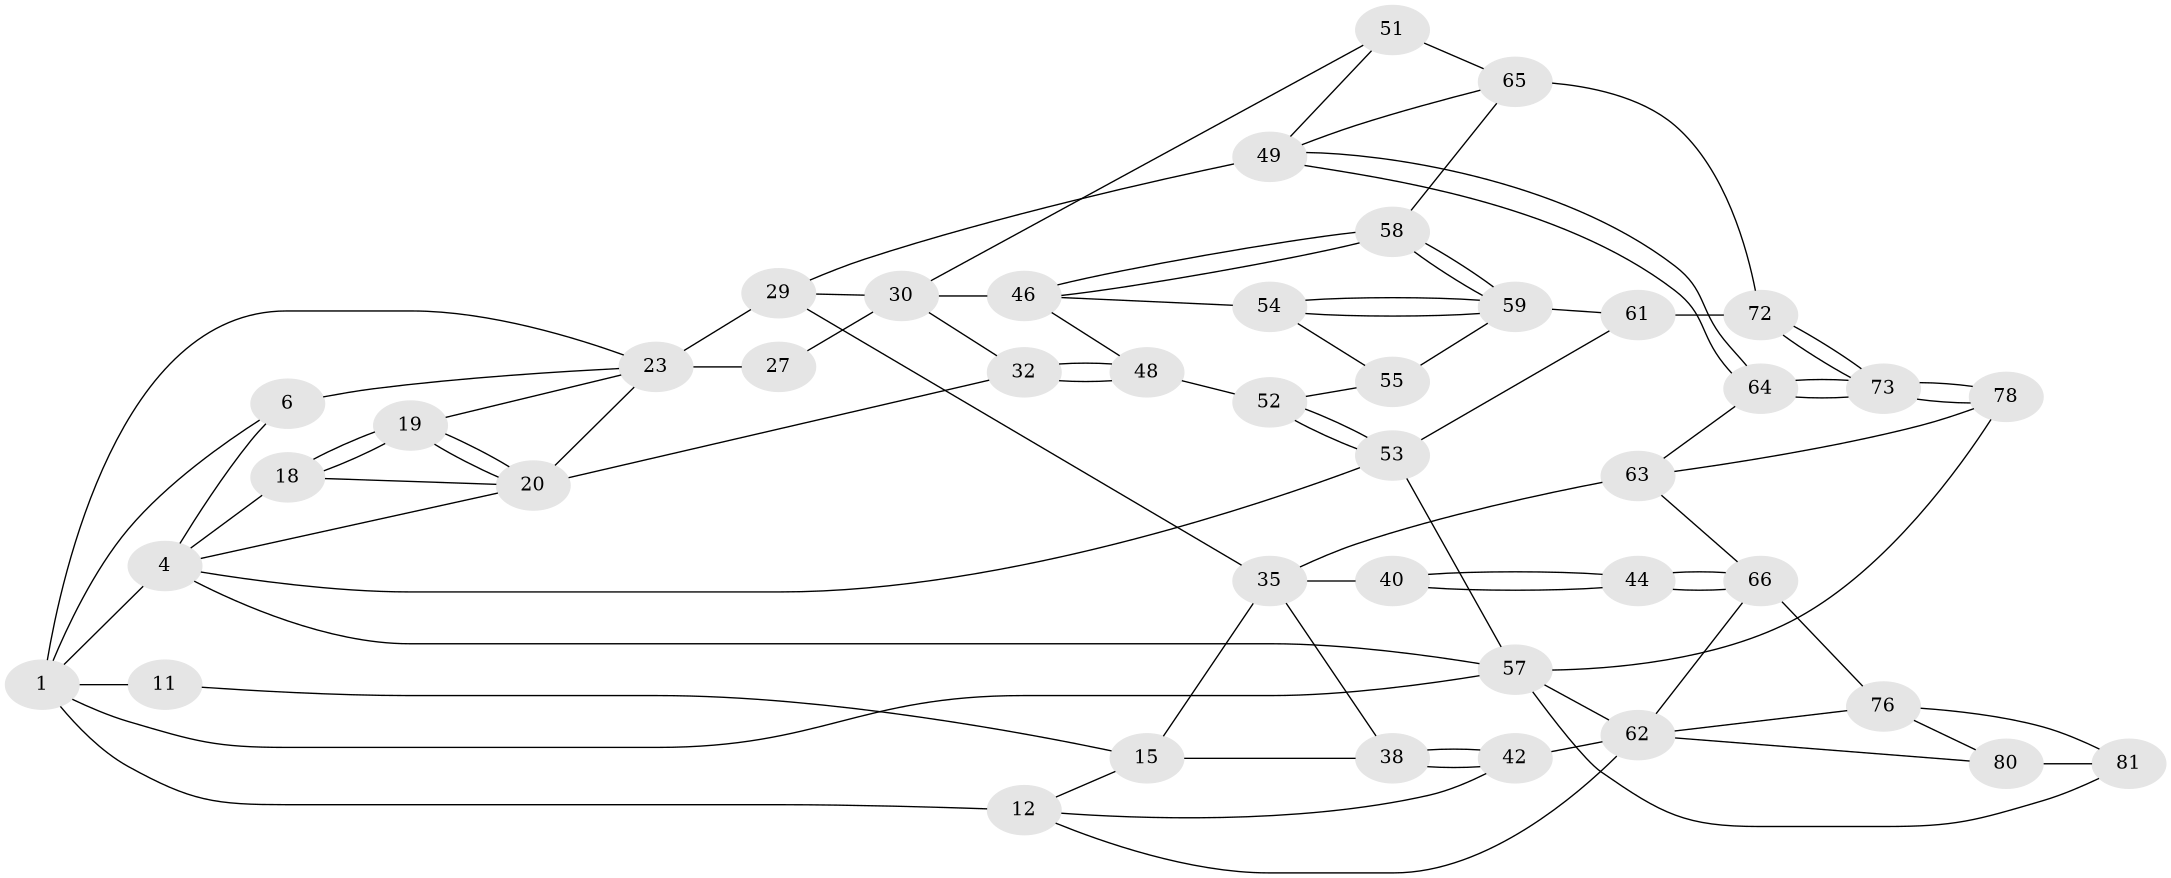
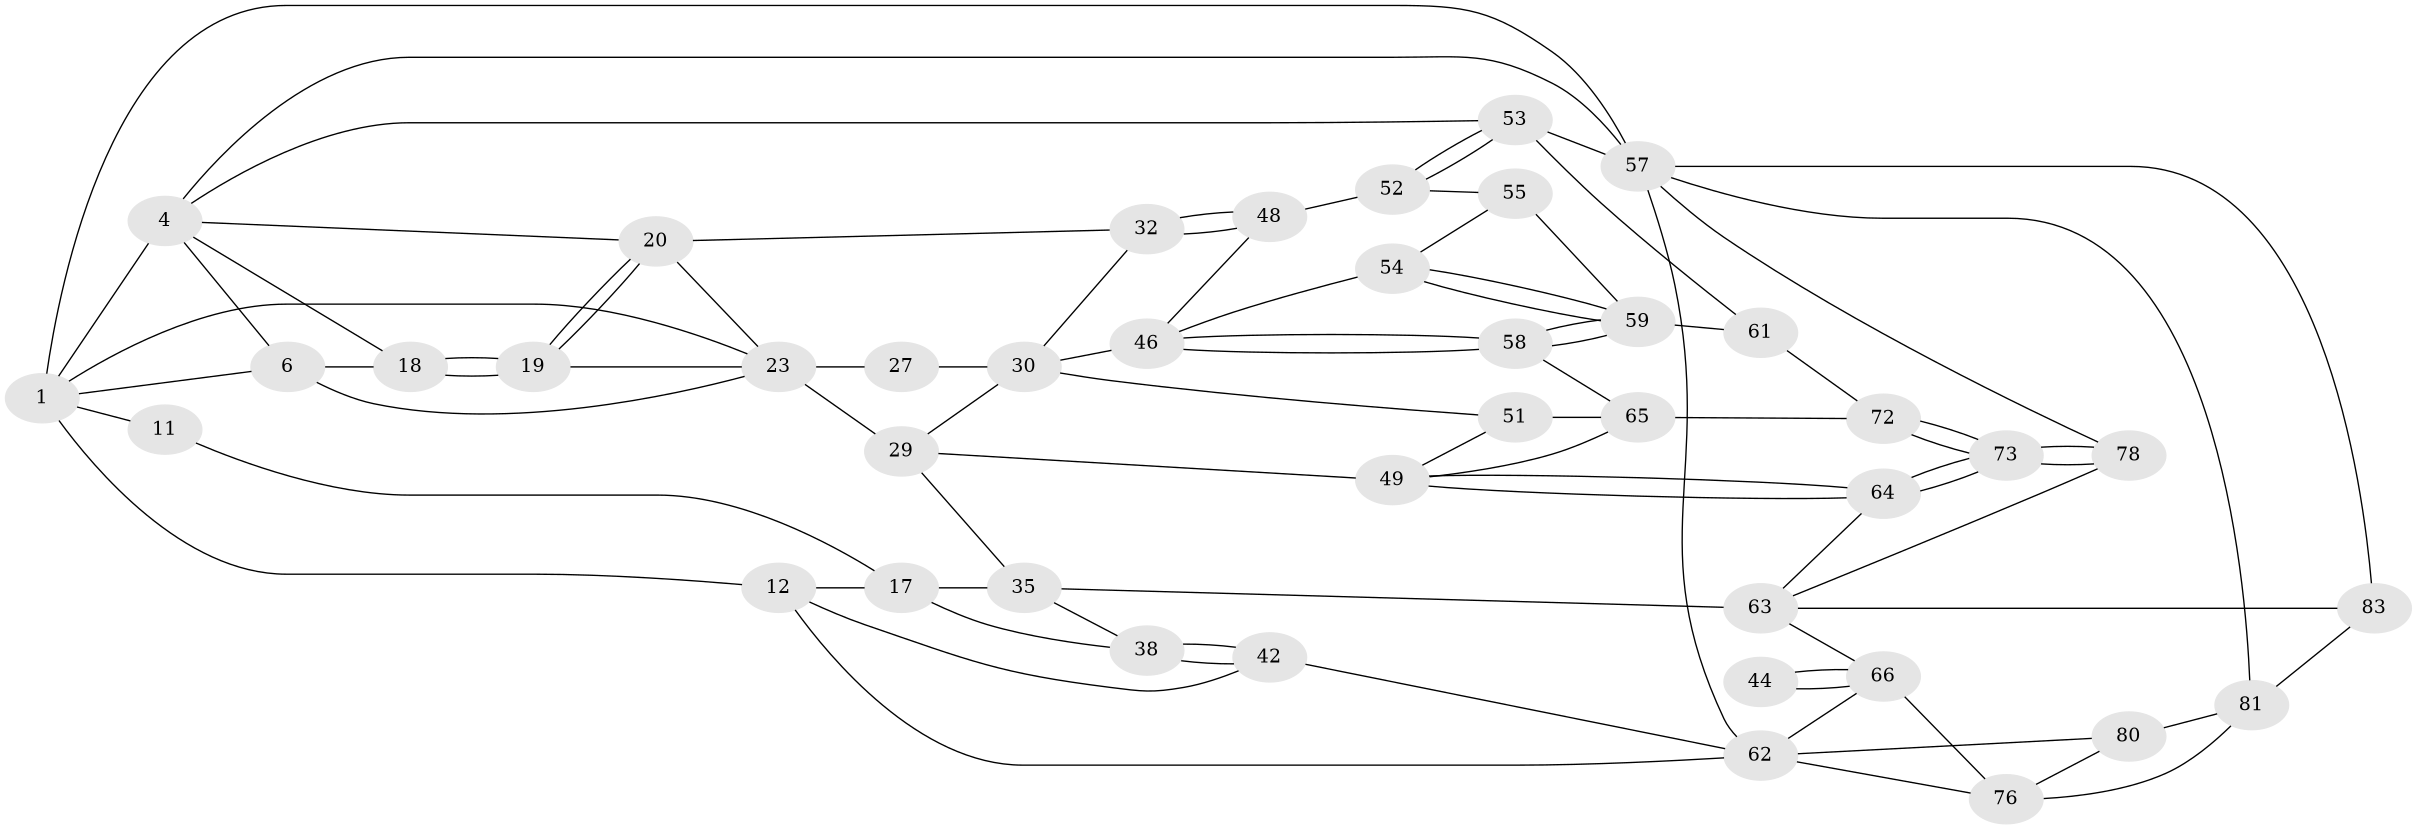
(411, 481) -> (349, 367)
(1393, 581) -> none
none -> (2375, 608)
(1147, 758) -> (902, 588)
